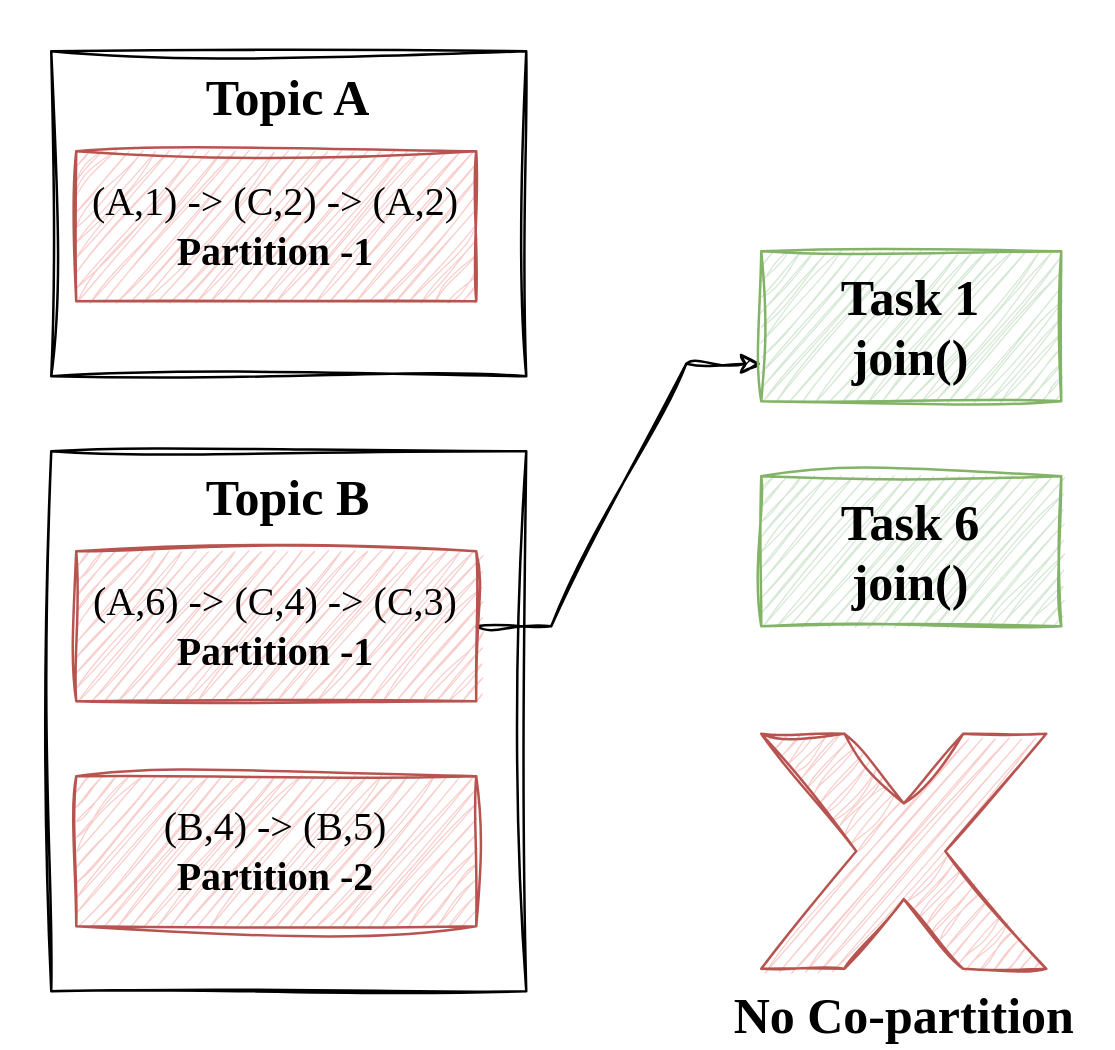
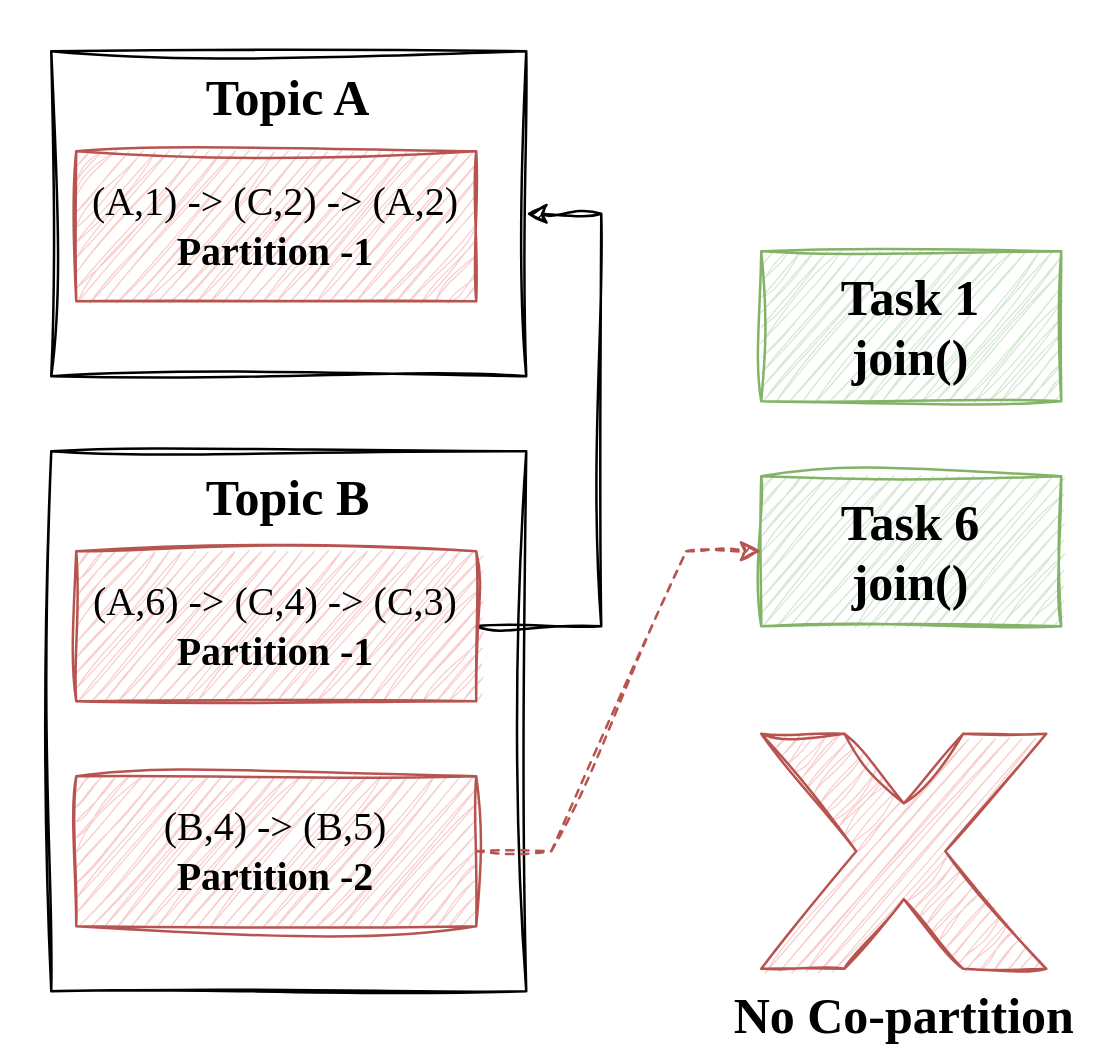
(627, 479) -> (601, 426)
none -> (627, 684)
